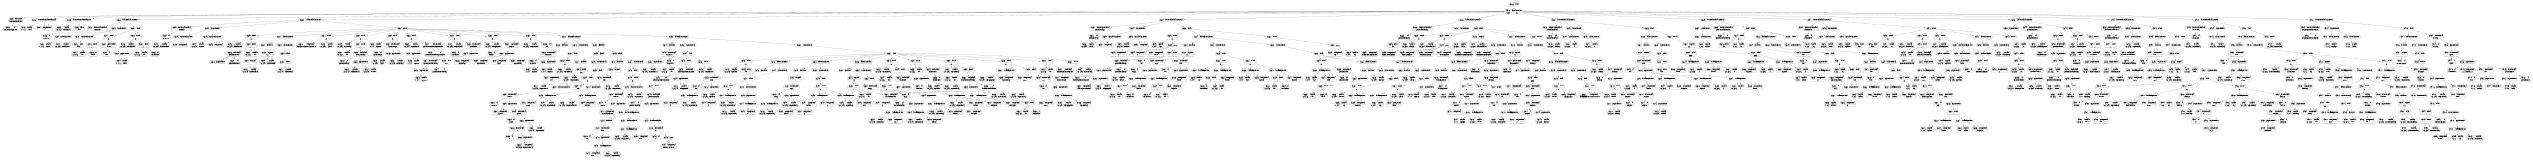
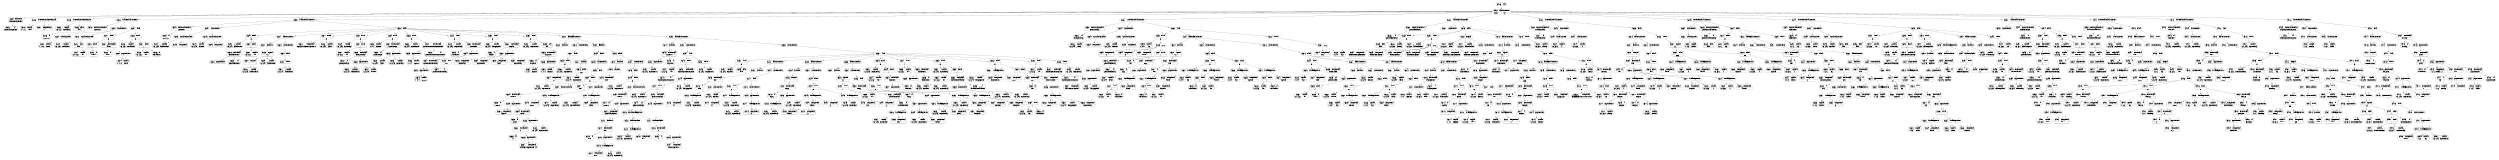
(2401, 87) -> (2369, 87)
(1614, 97) -> (1606, 97)
(672, 138) -> (677, 138)
